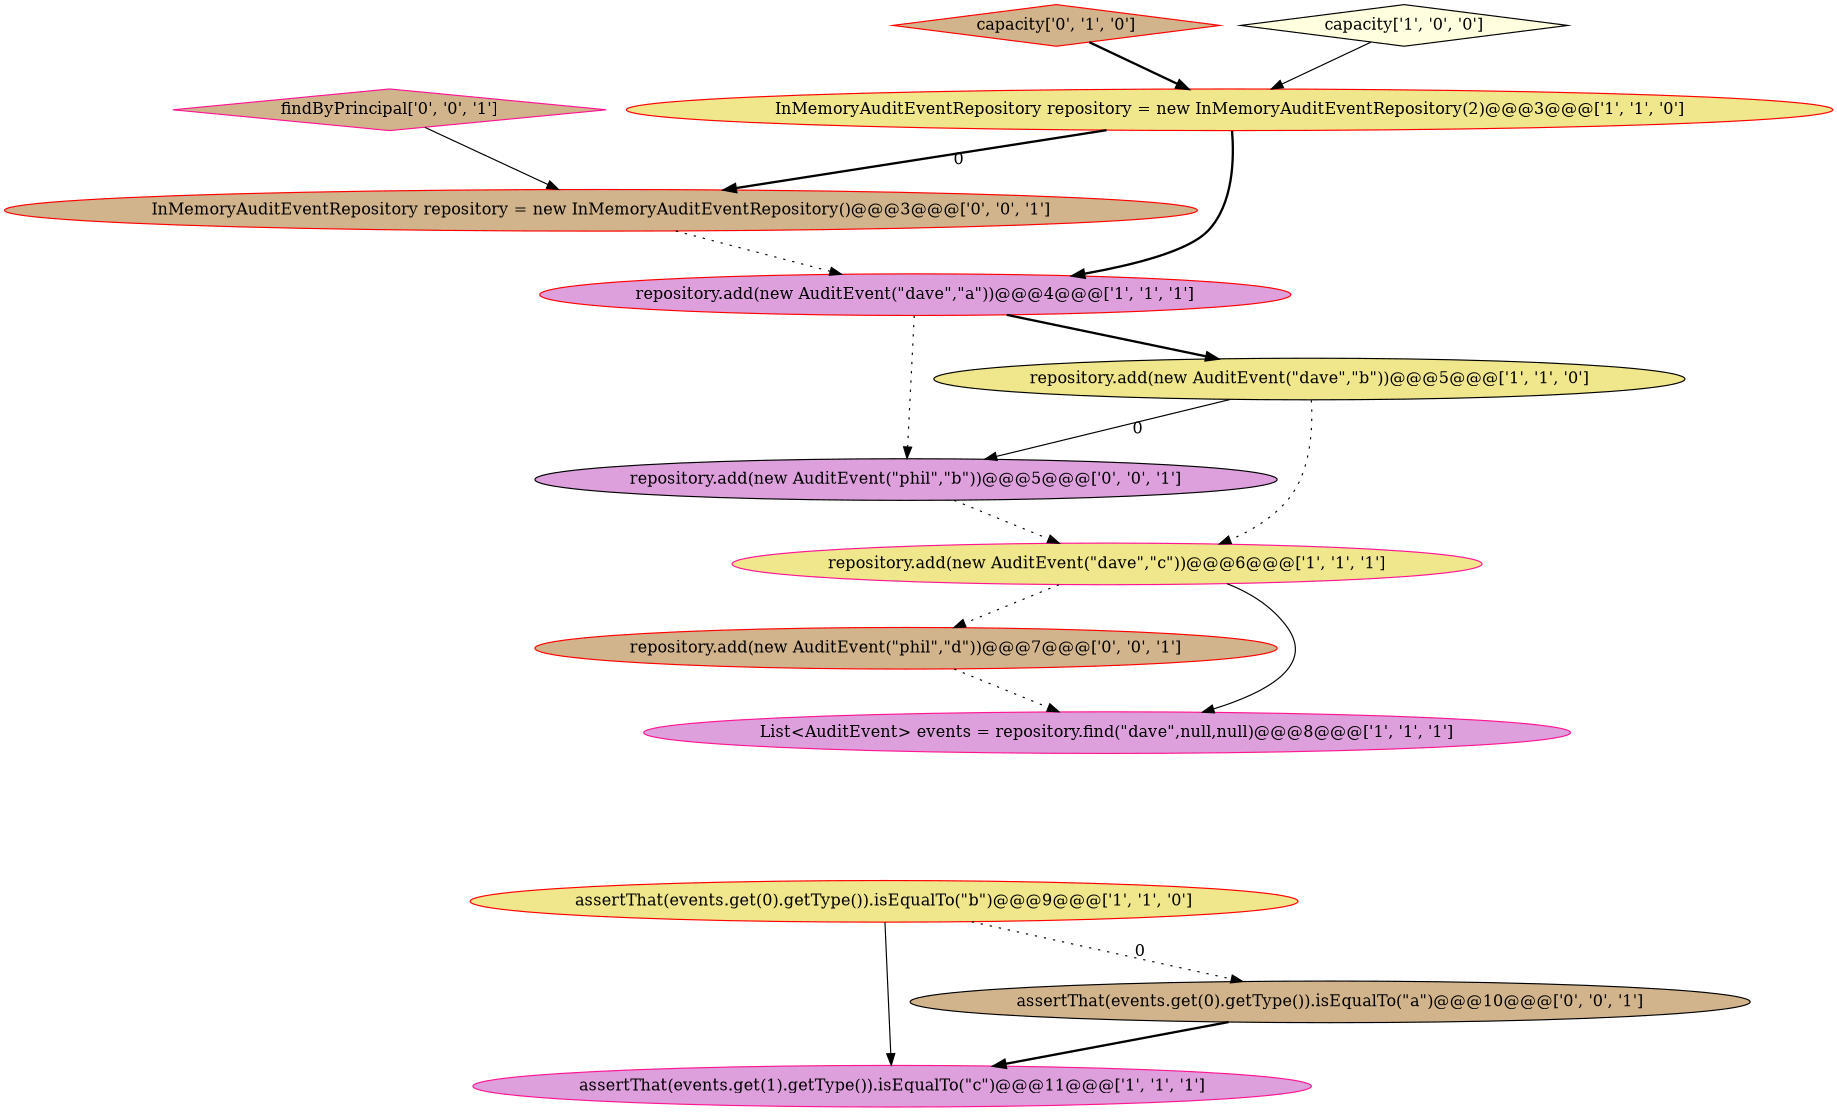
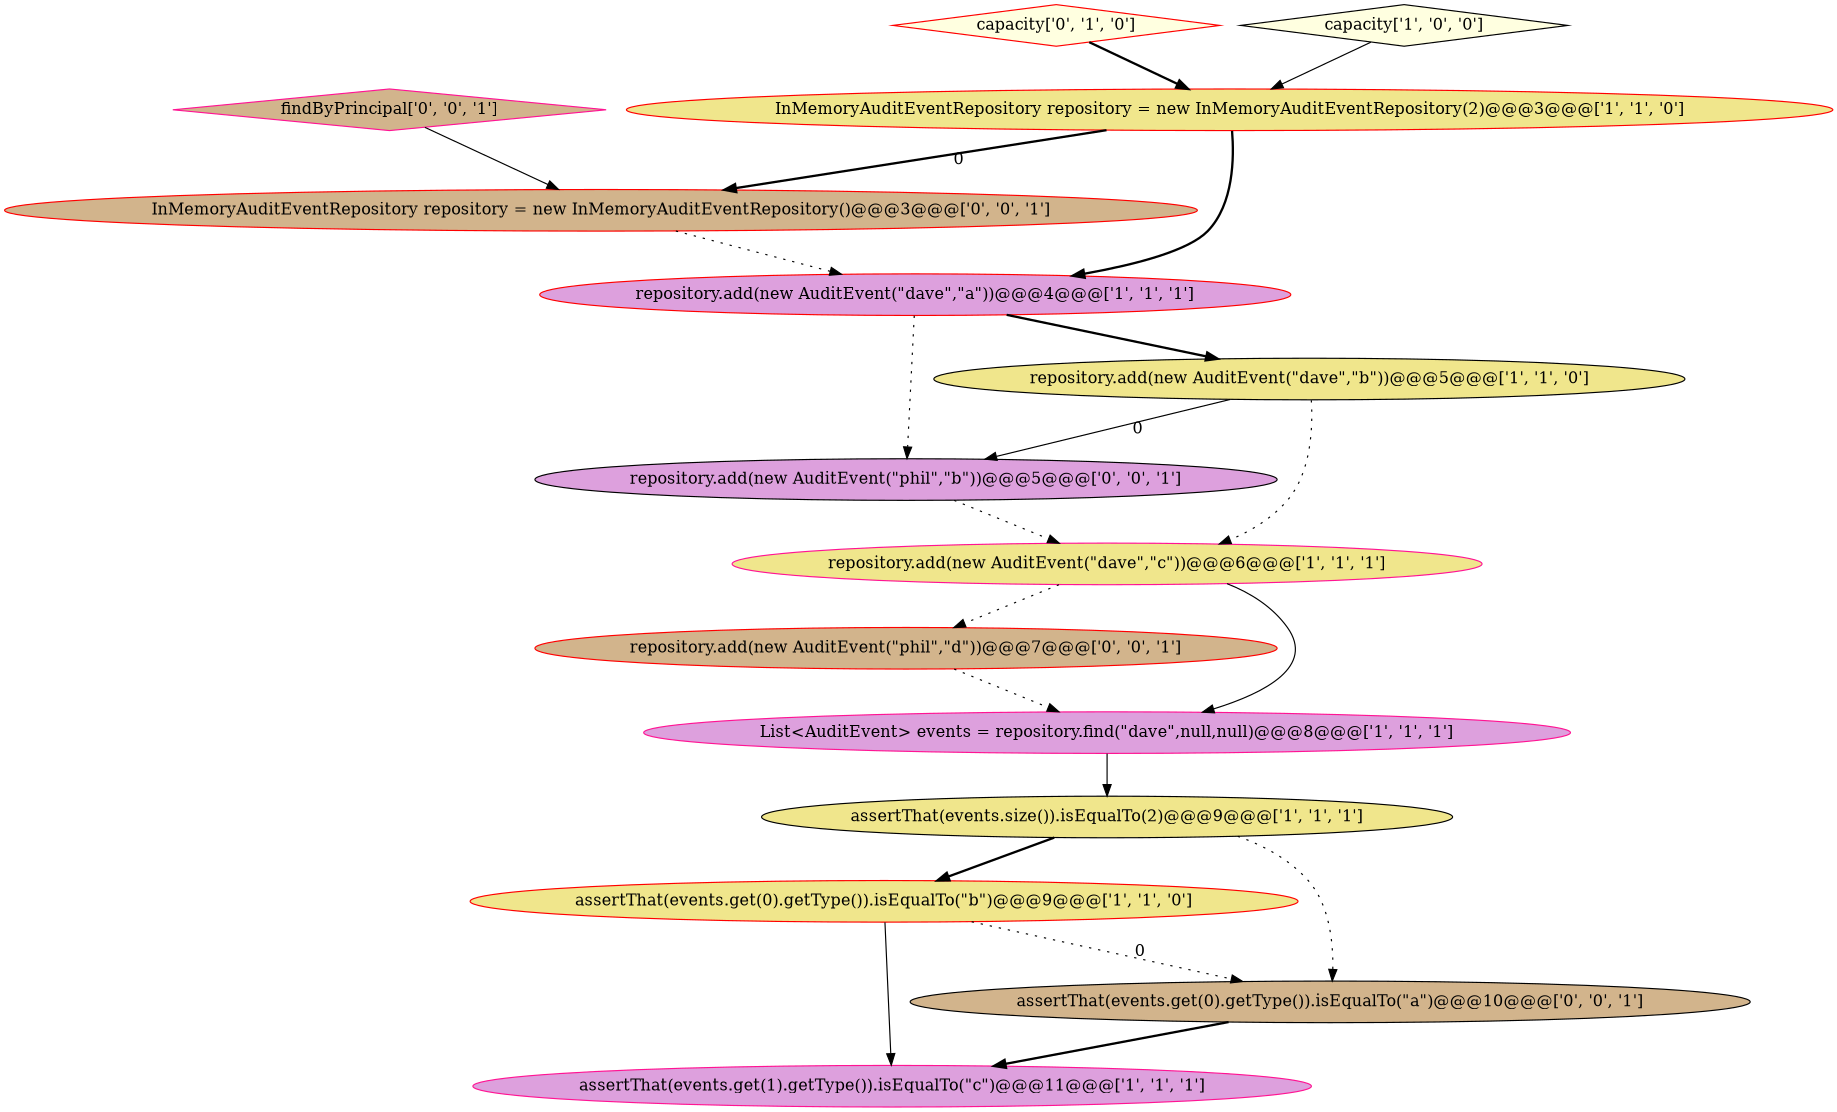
(1056, 25) -> (1056, 25)
none -> (1107, 817)
